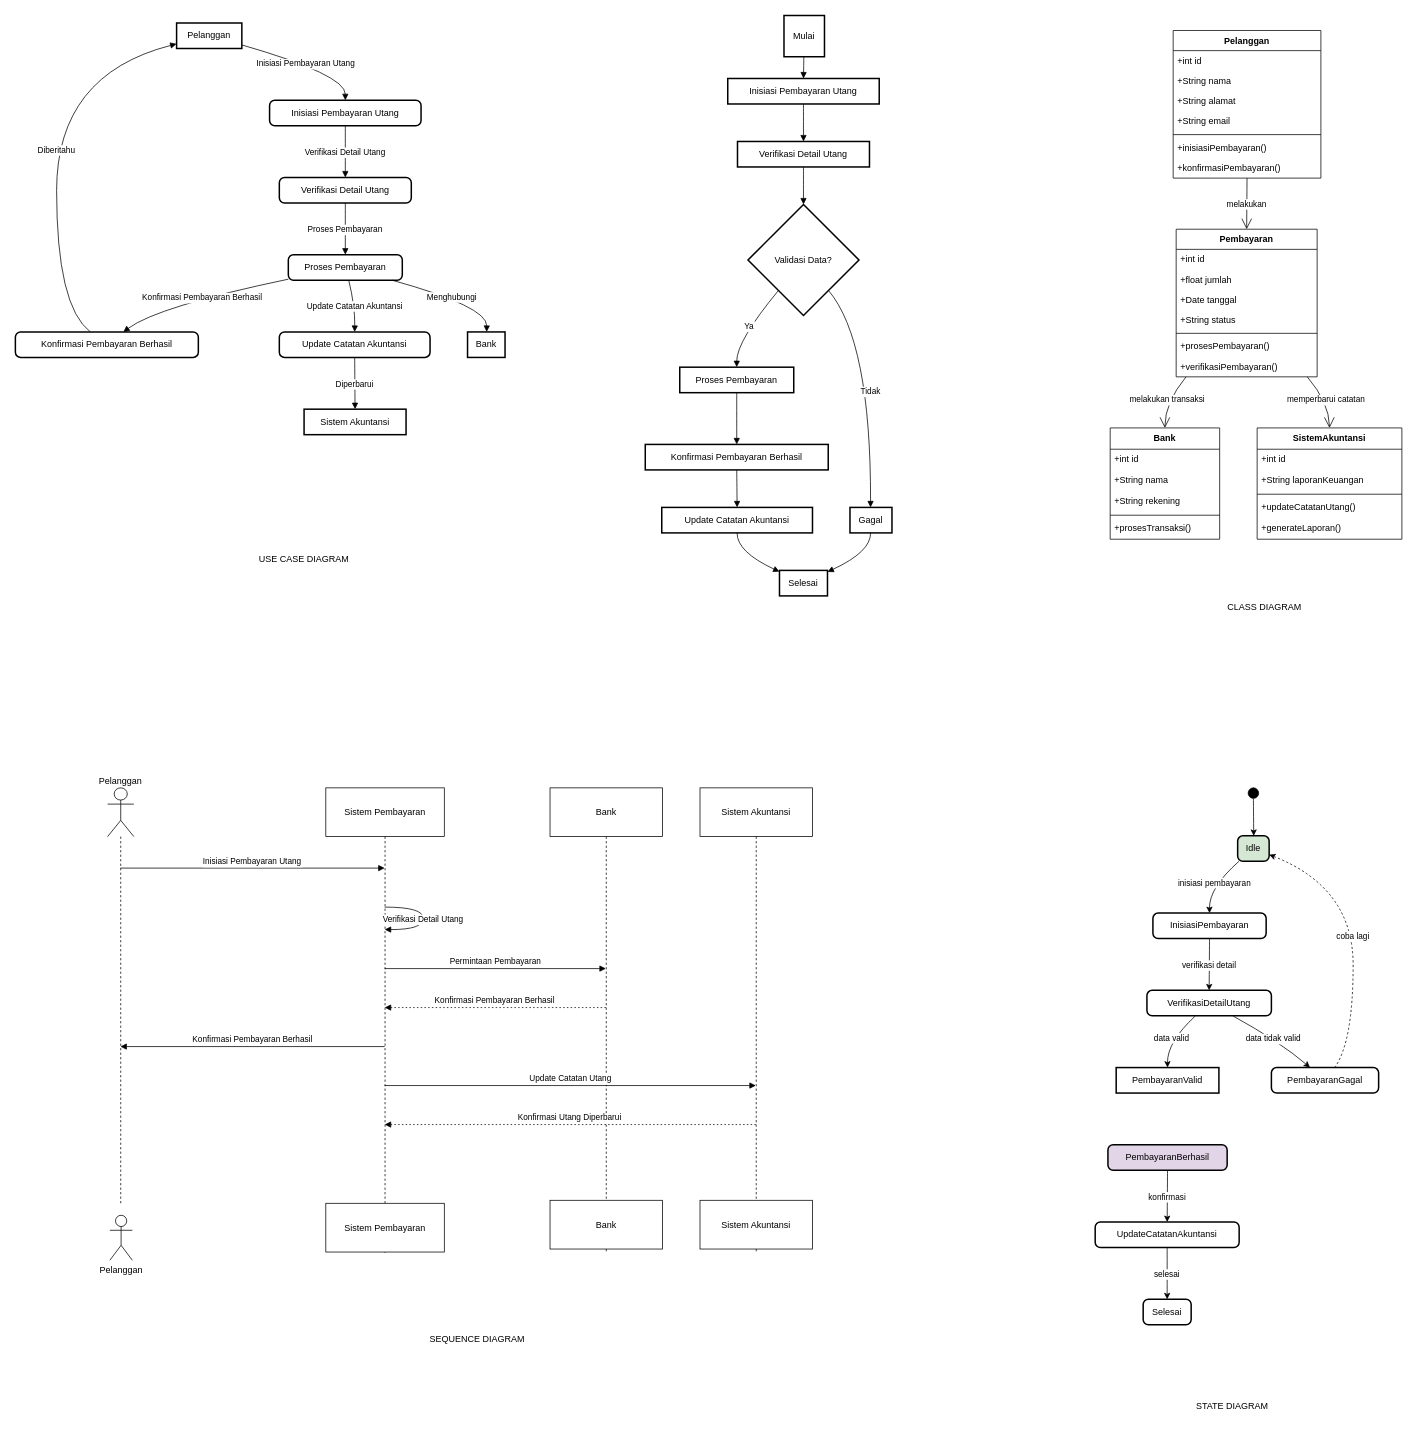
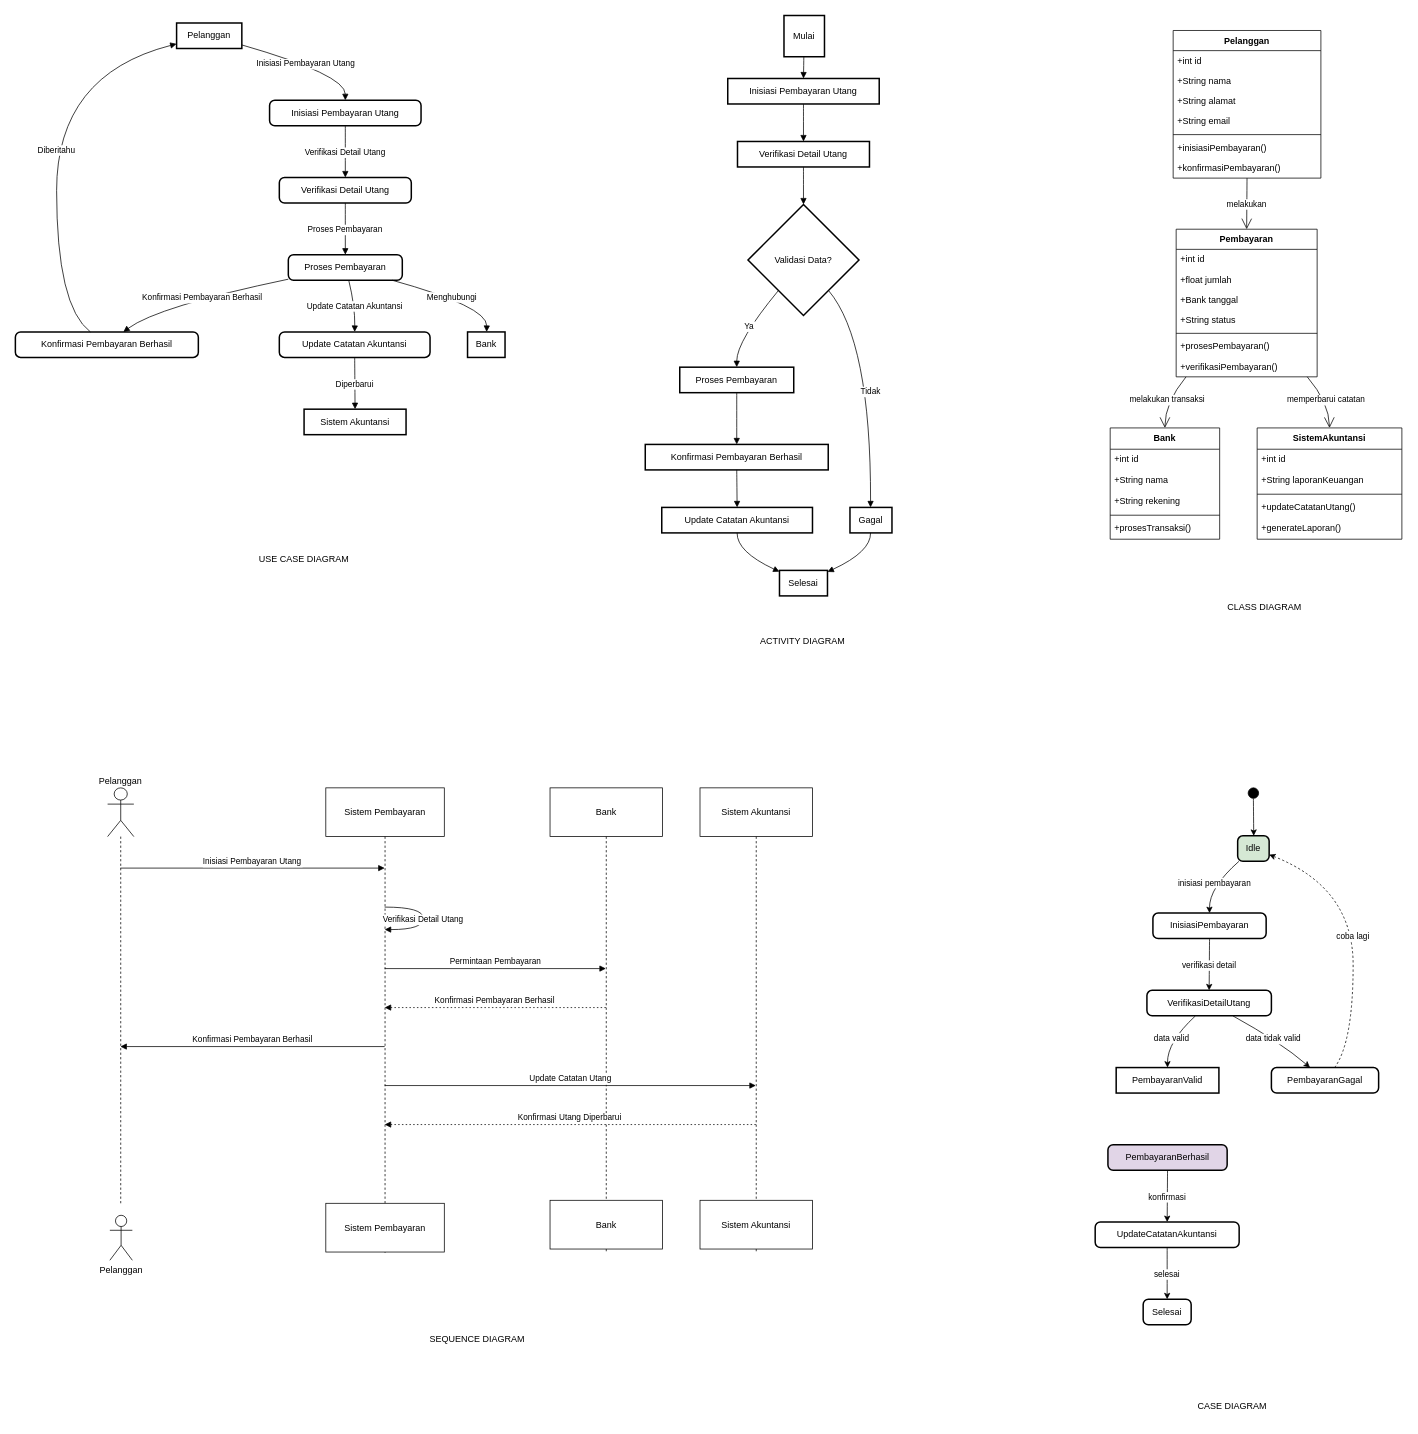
(1211, 300) -> (1211, 300)
none -> (803, 642)
(1233, 1407) -> (1233, 1407)
